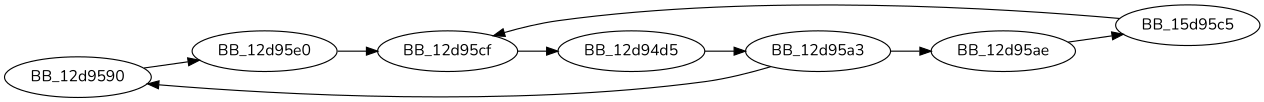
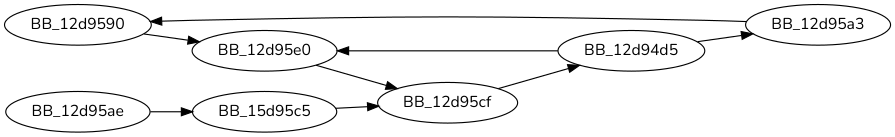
none -> (453, 51)
(905, 51) -> none
